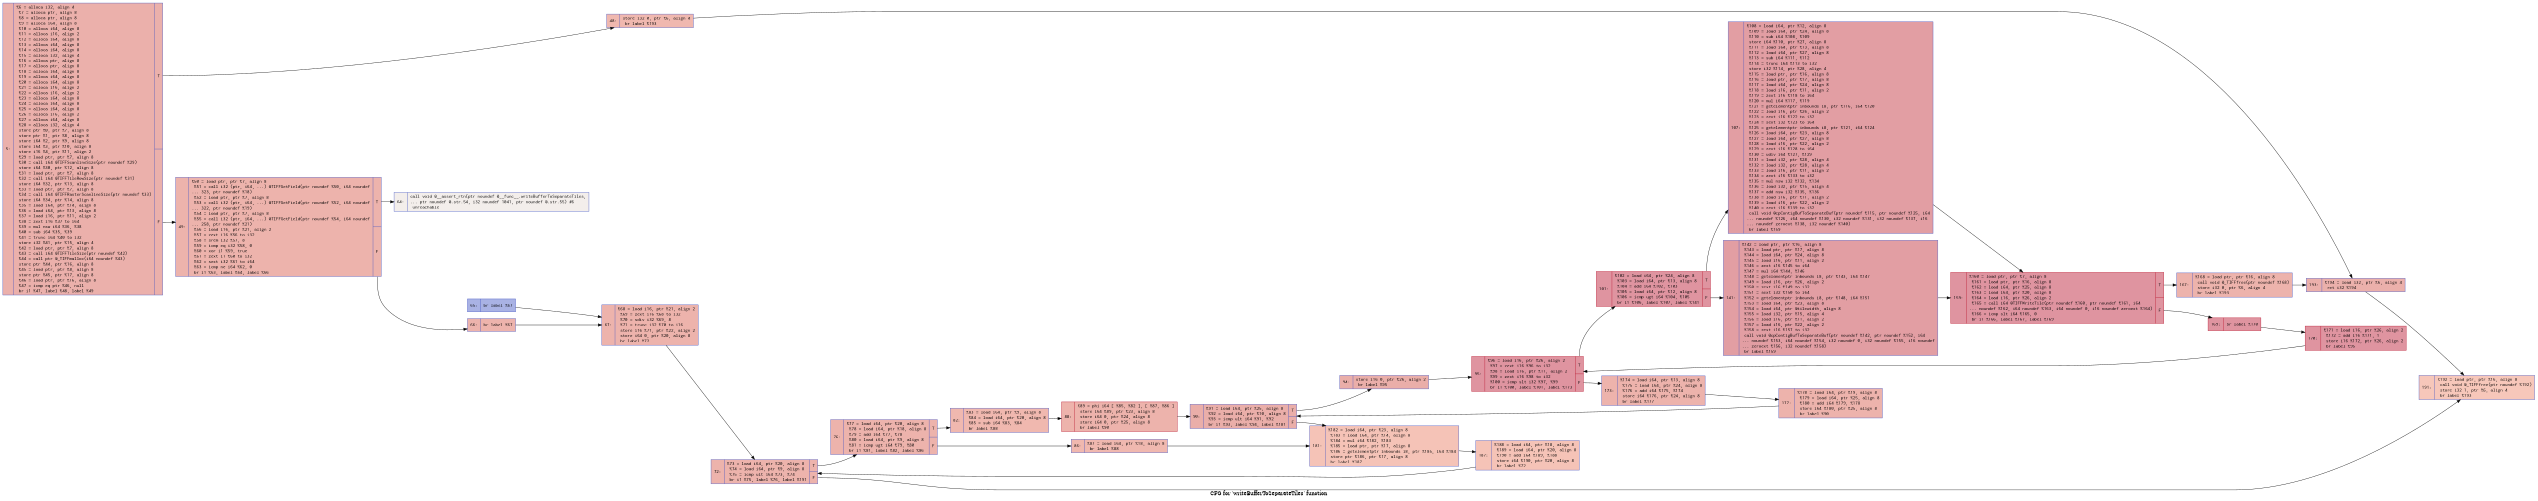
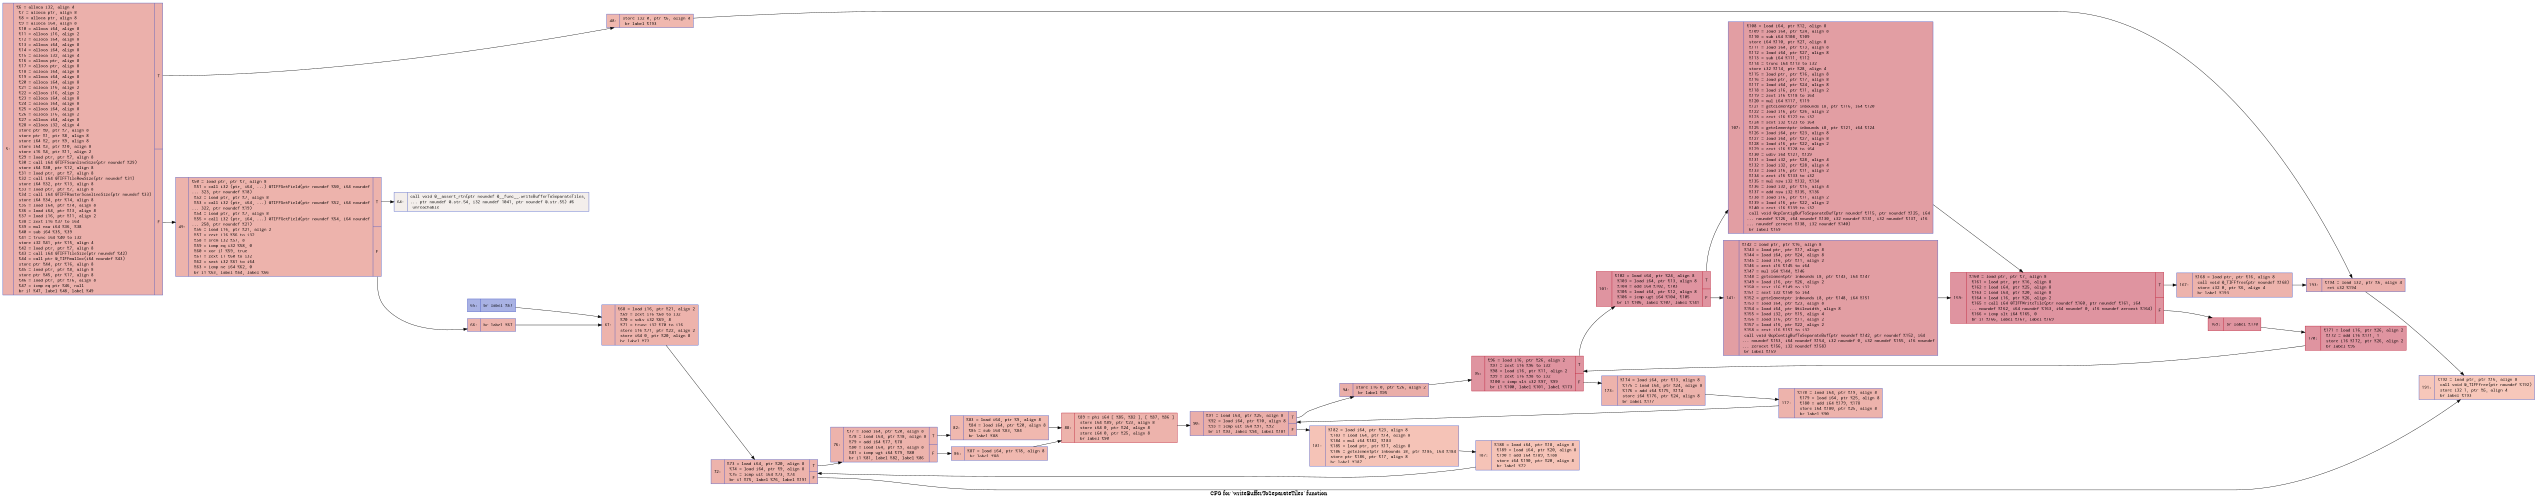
(1237, 446) -> (1046, 444)
